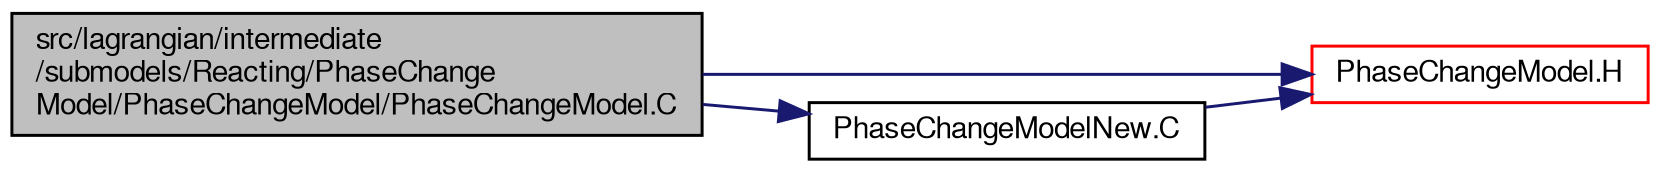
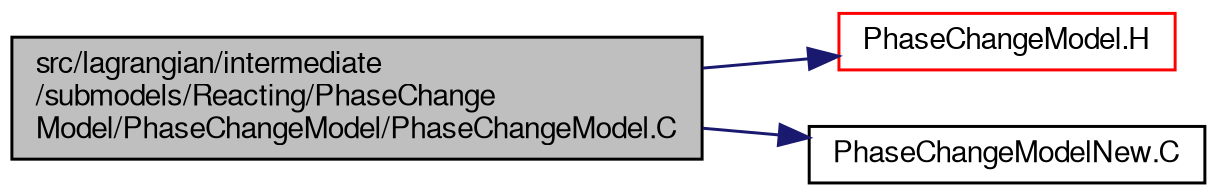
(1243, 103) -> none
